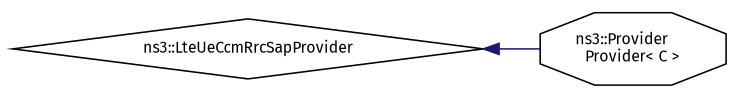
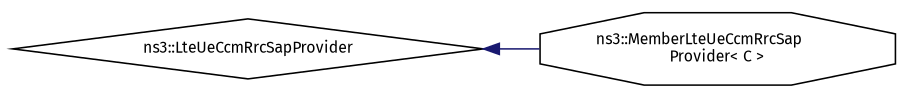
(633, 49) -> (718, 49)
